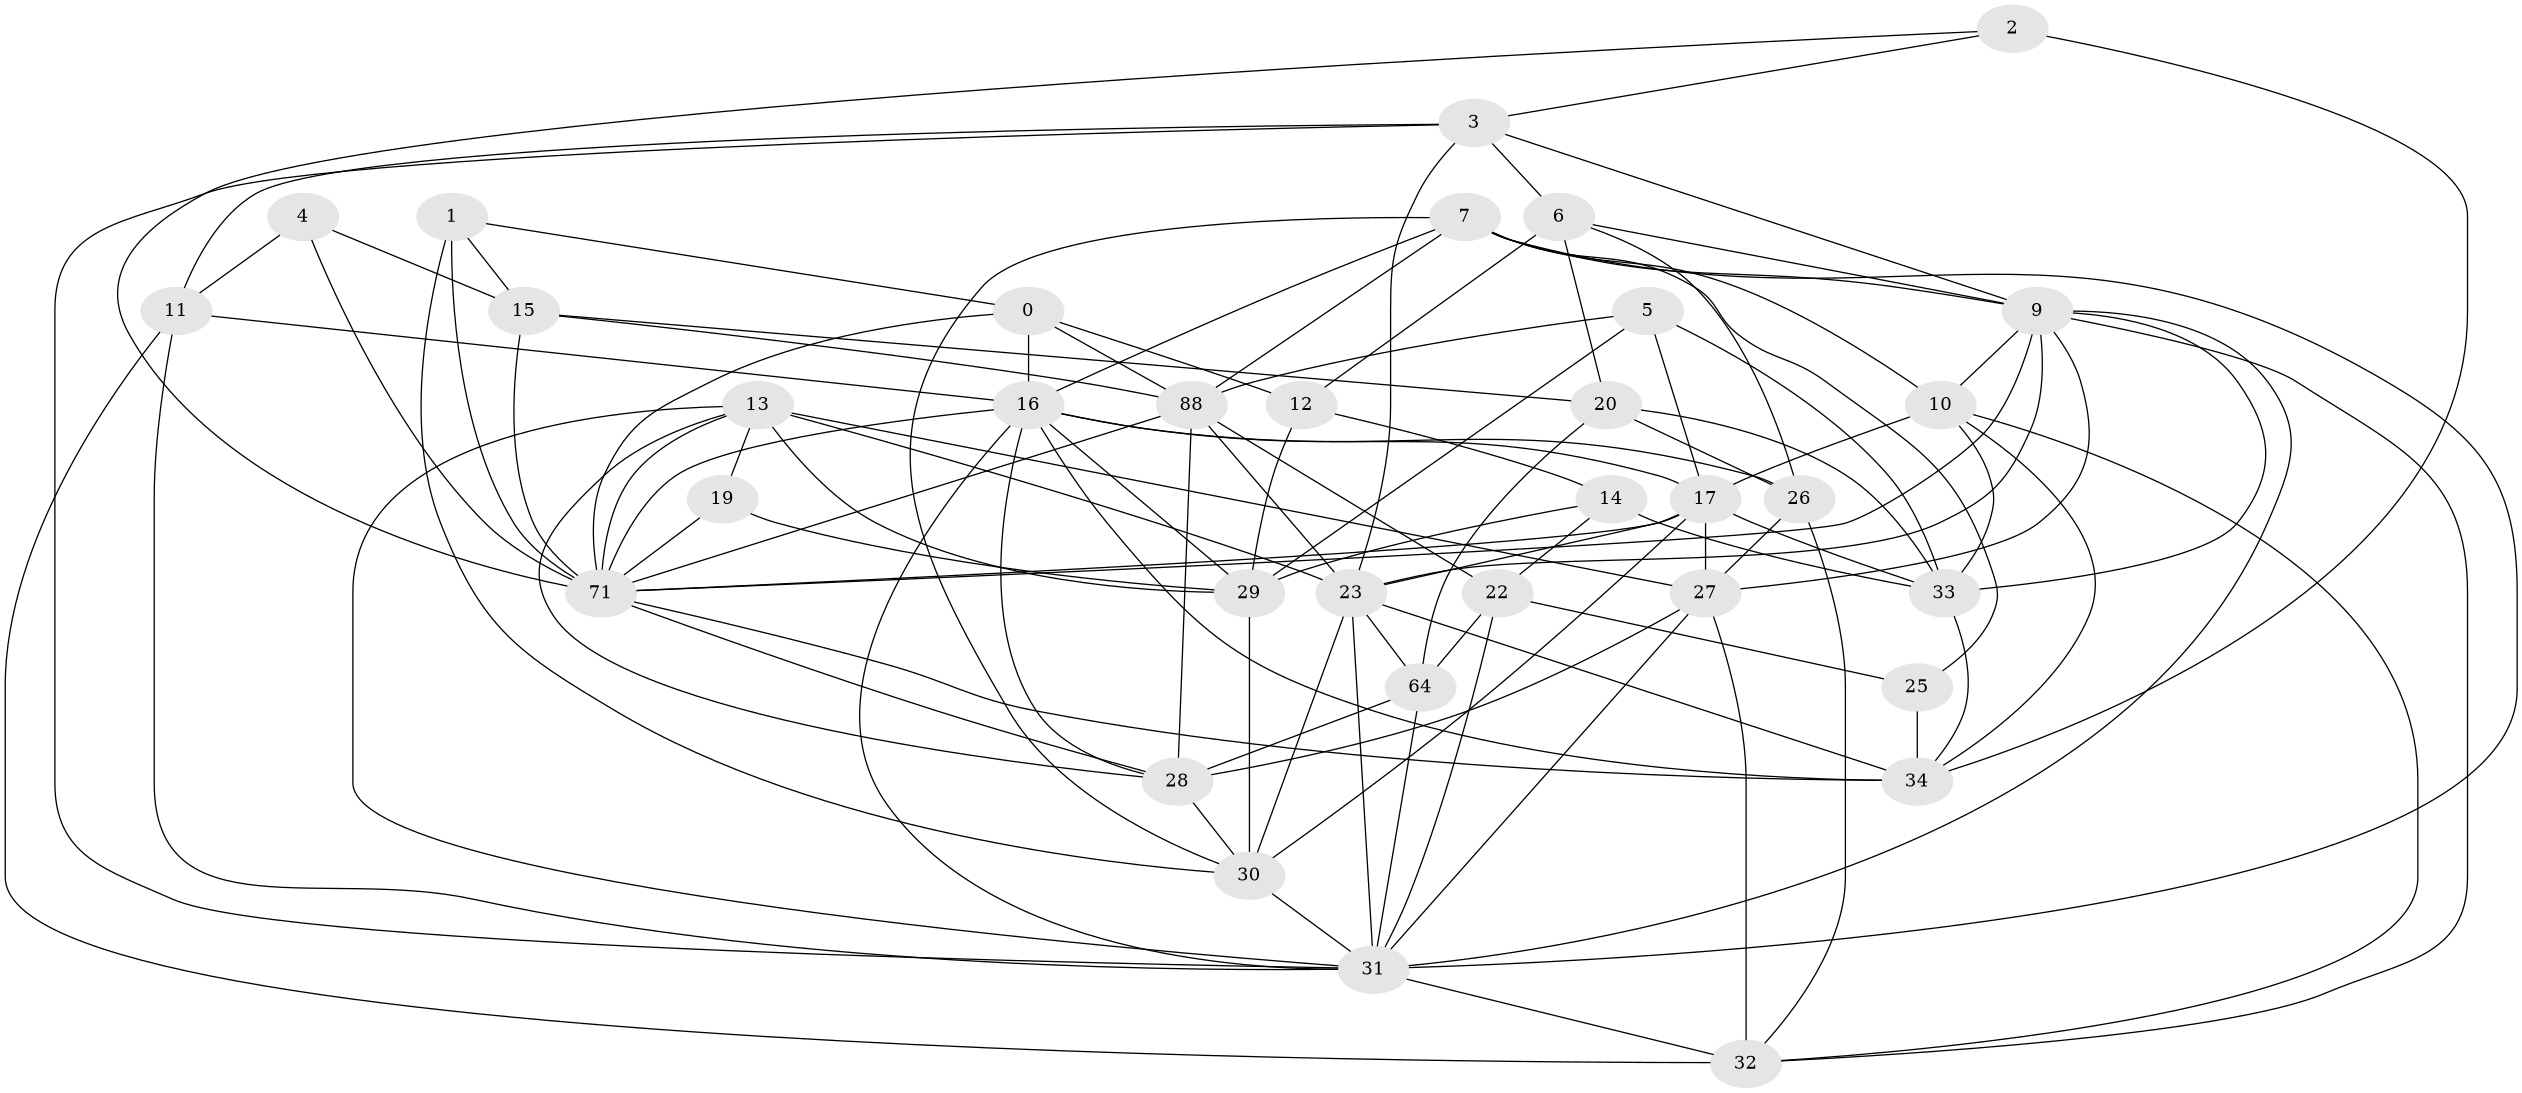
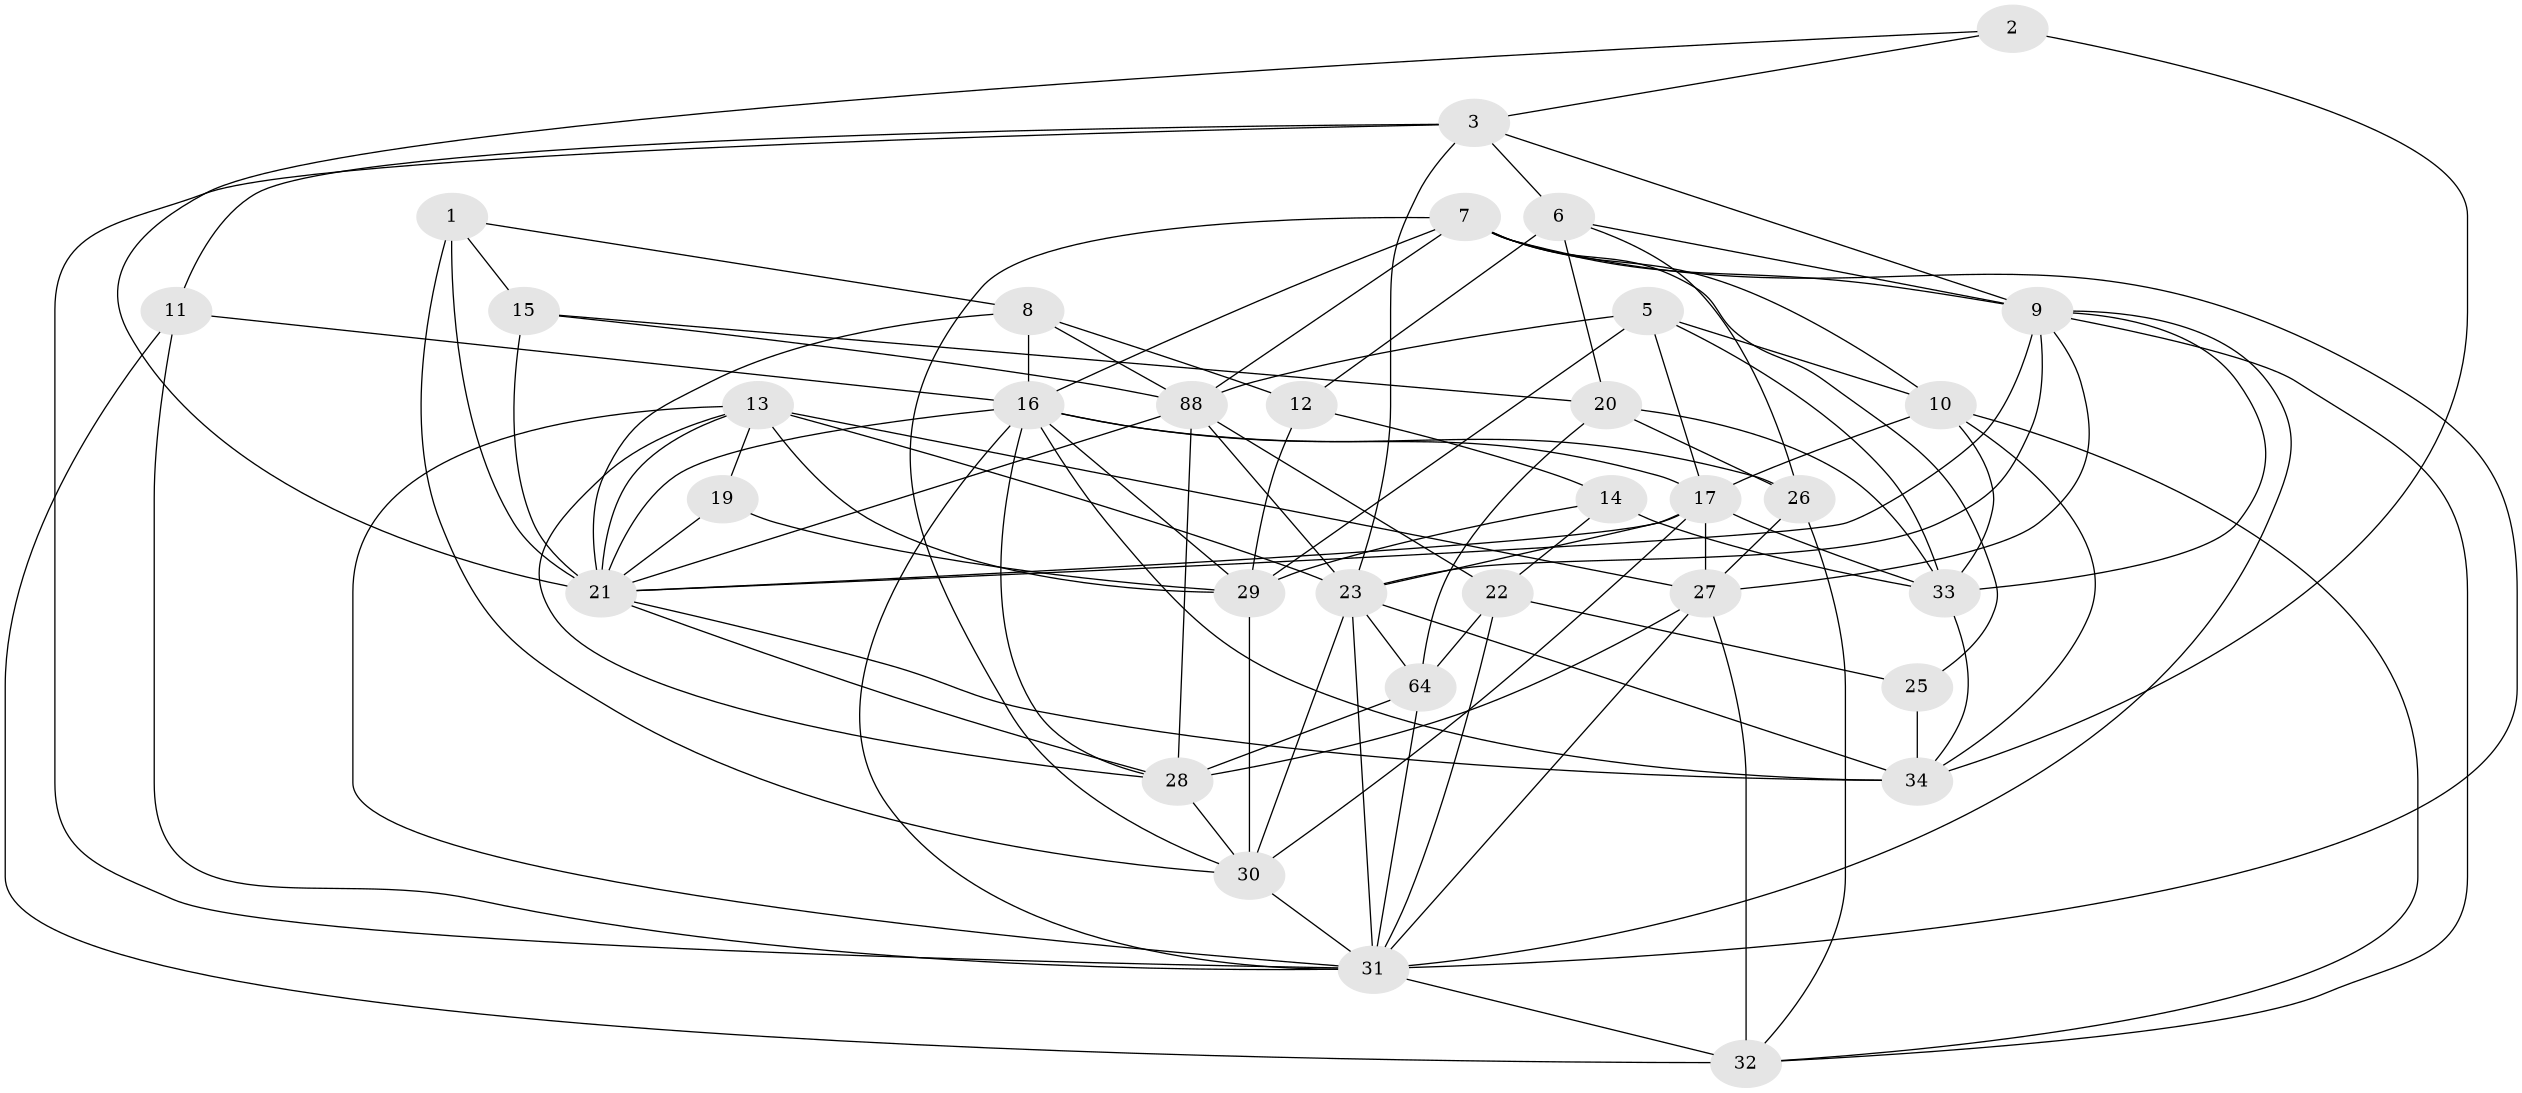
(303, 217) -> none
(1029, 311) -> (1029, 311)
(1989, 358) -> (1817, 365)
(601, 593) -> (601, 593)
